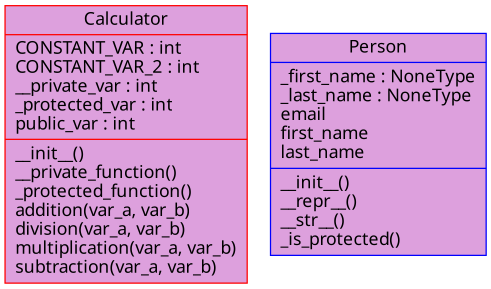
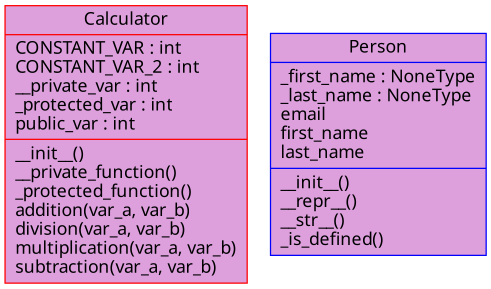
(341, 240) -> (332, 240)
